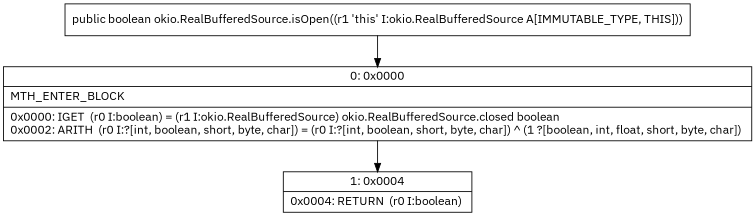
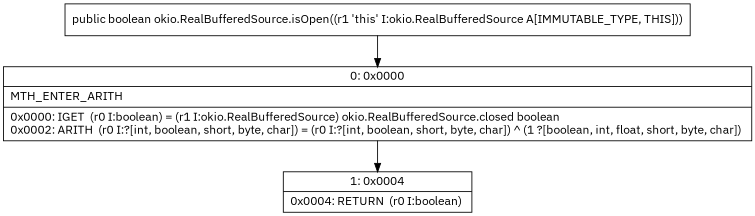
(68, 96) -> (67, 96)
